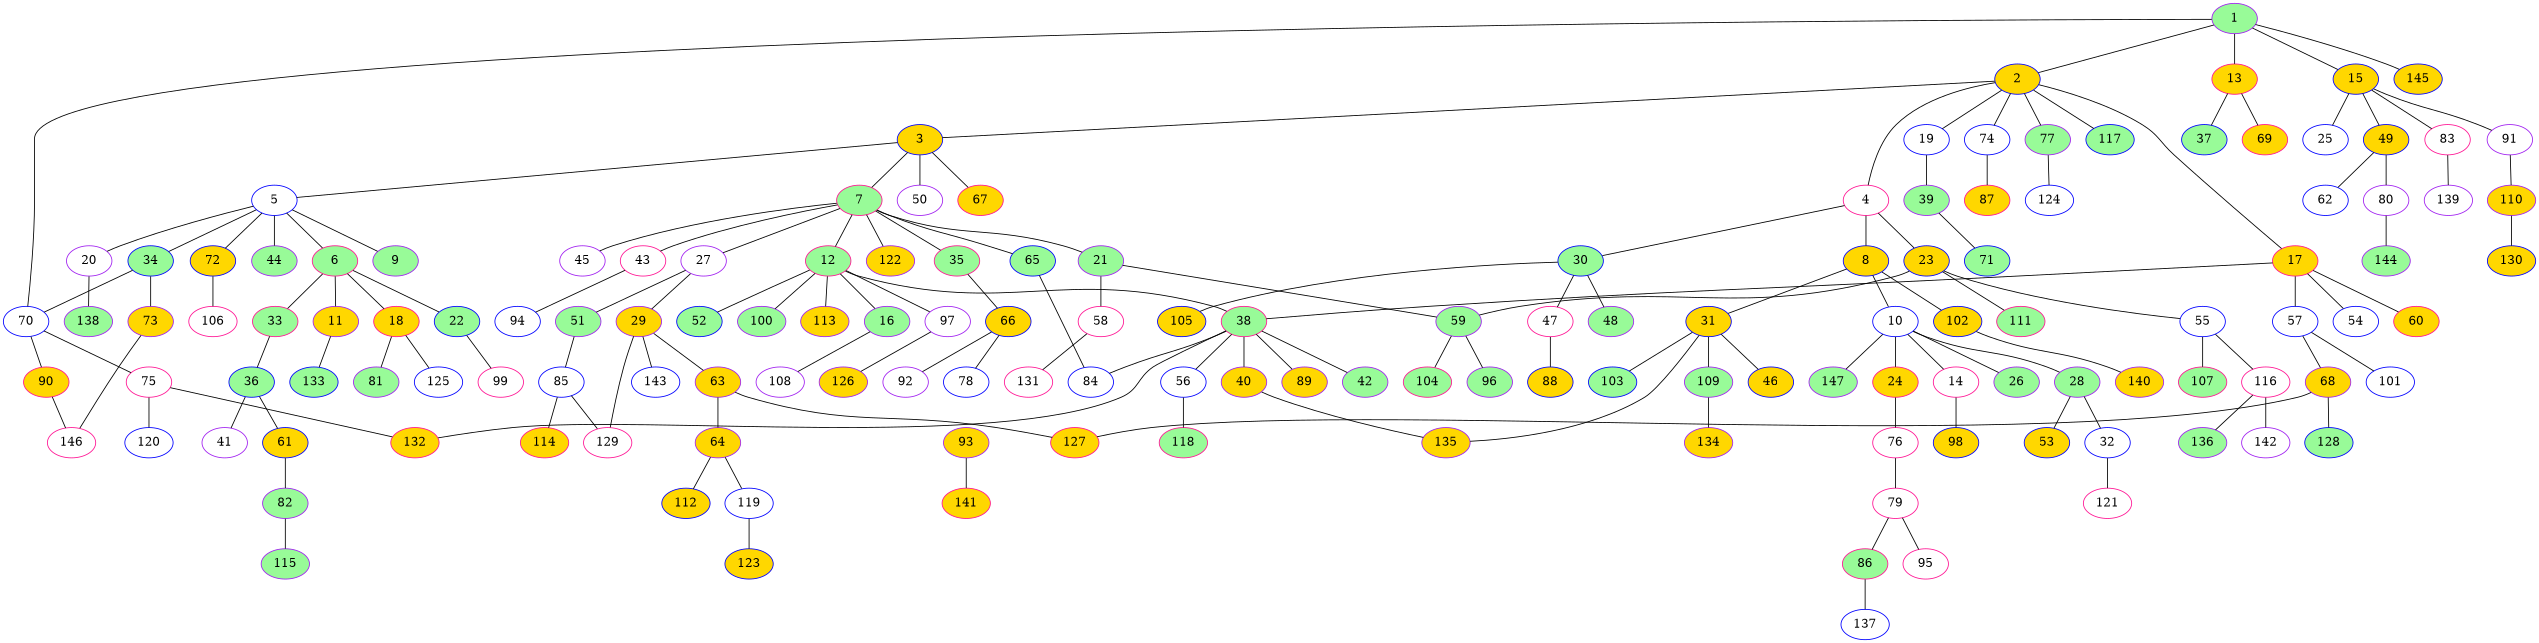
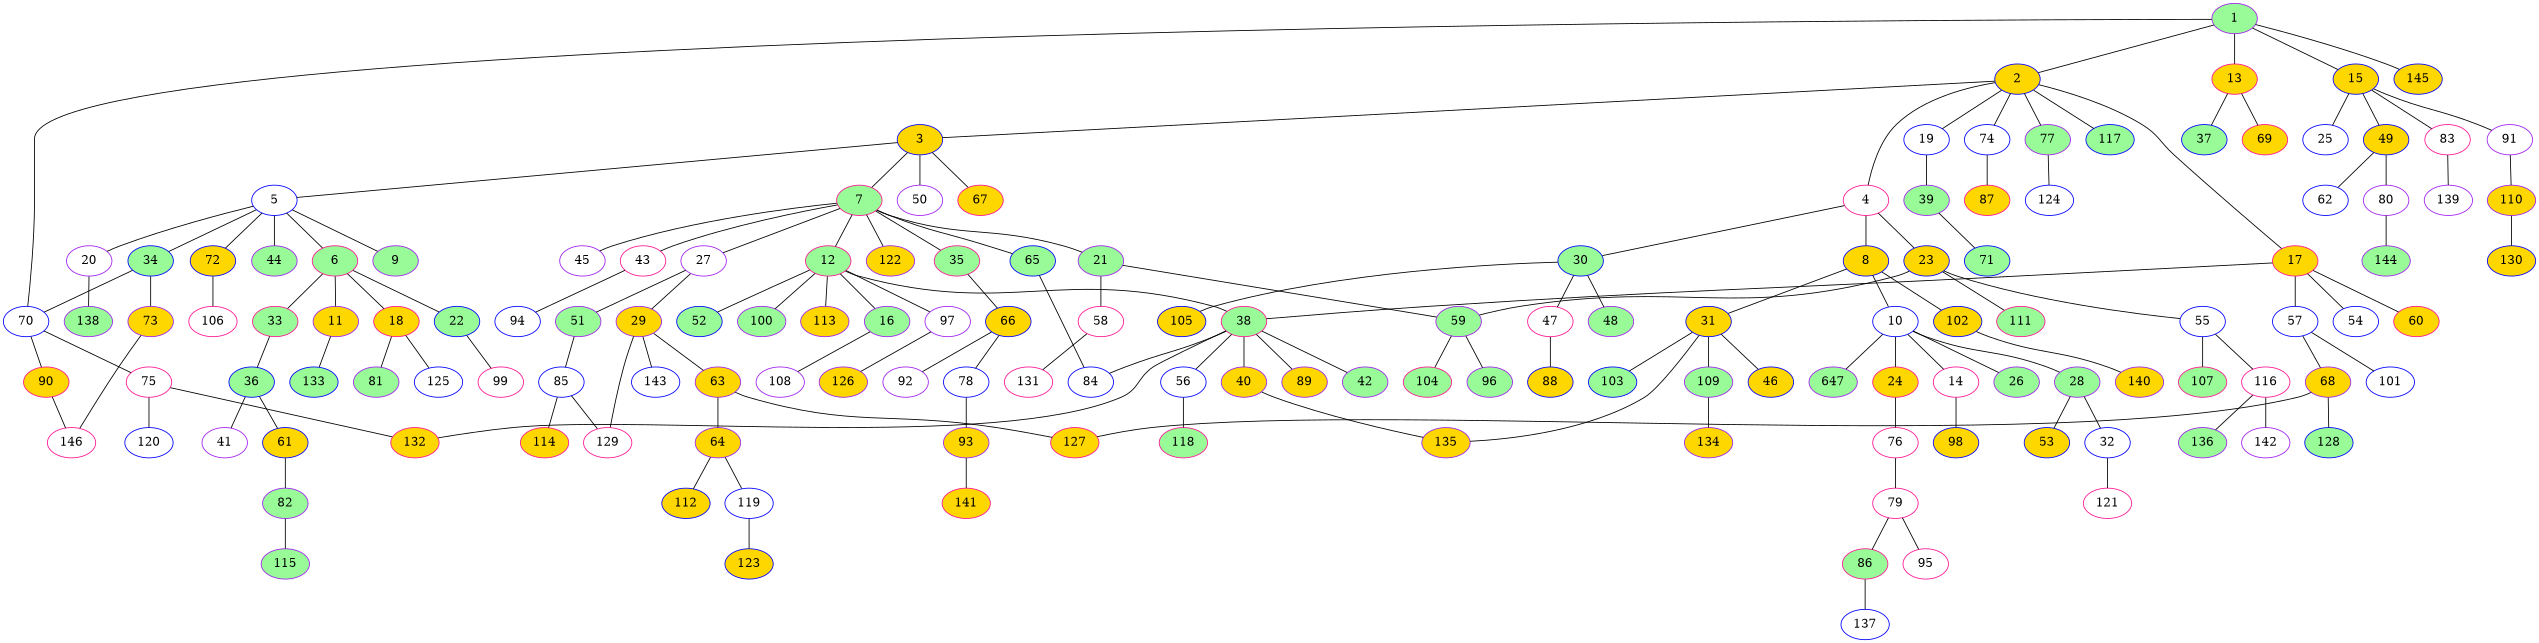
(1833, 382) -> (1833, 382)
none -> (966, 413)
